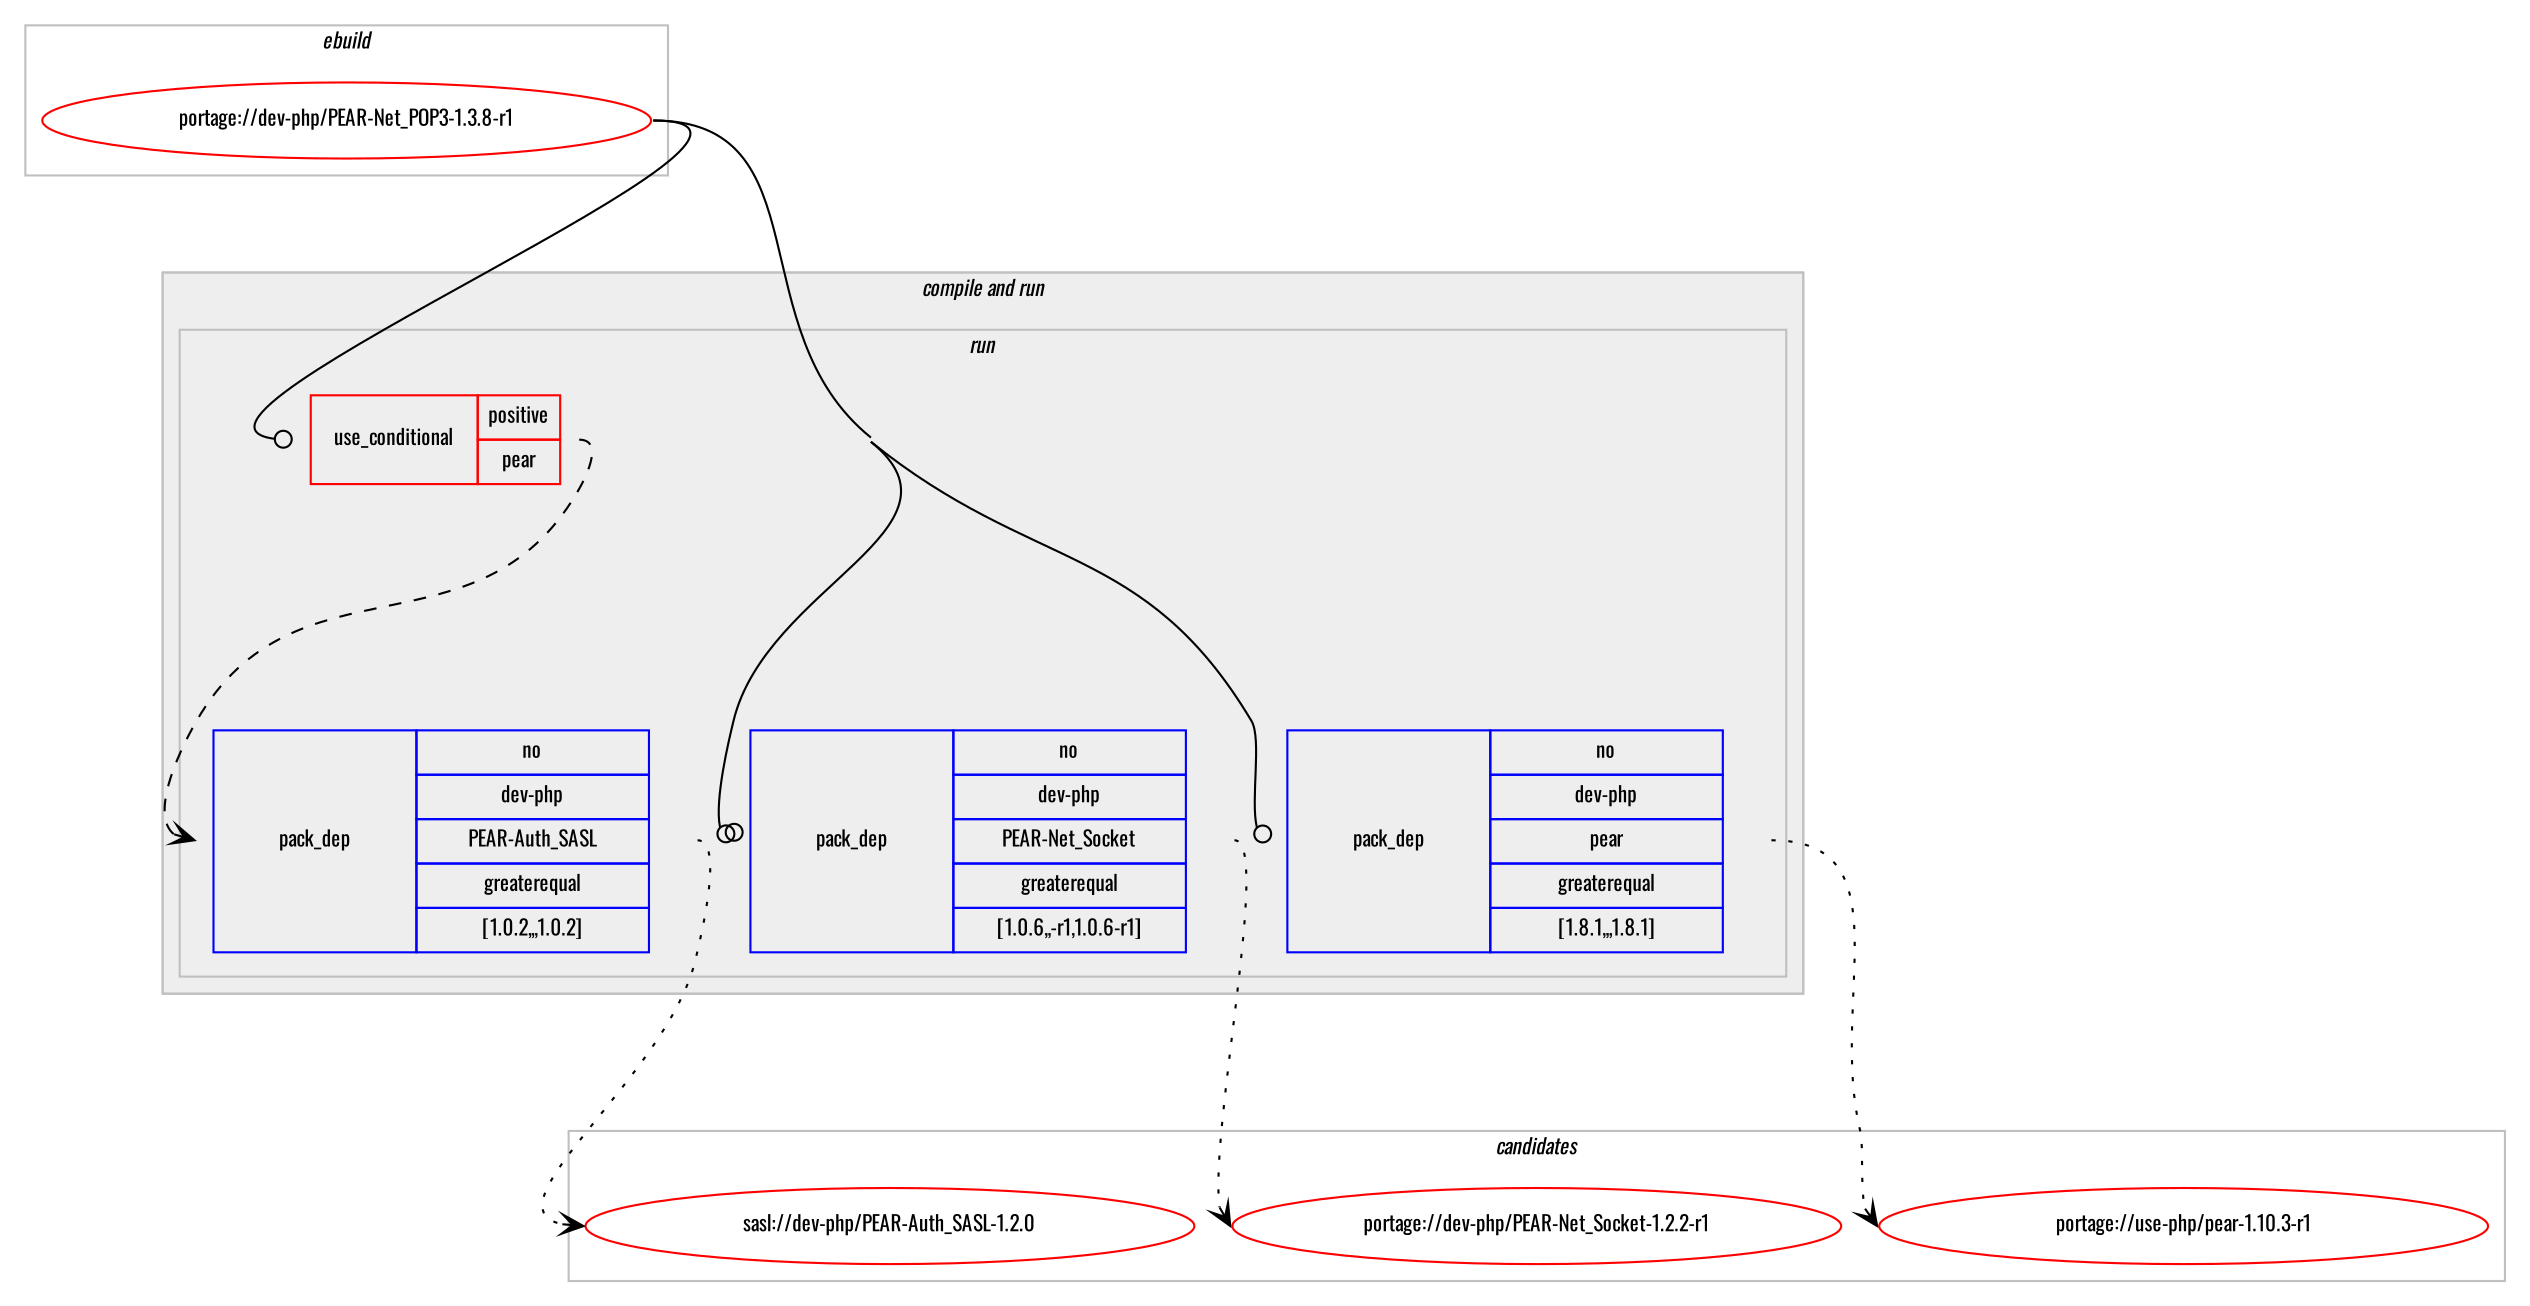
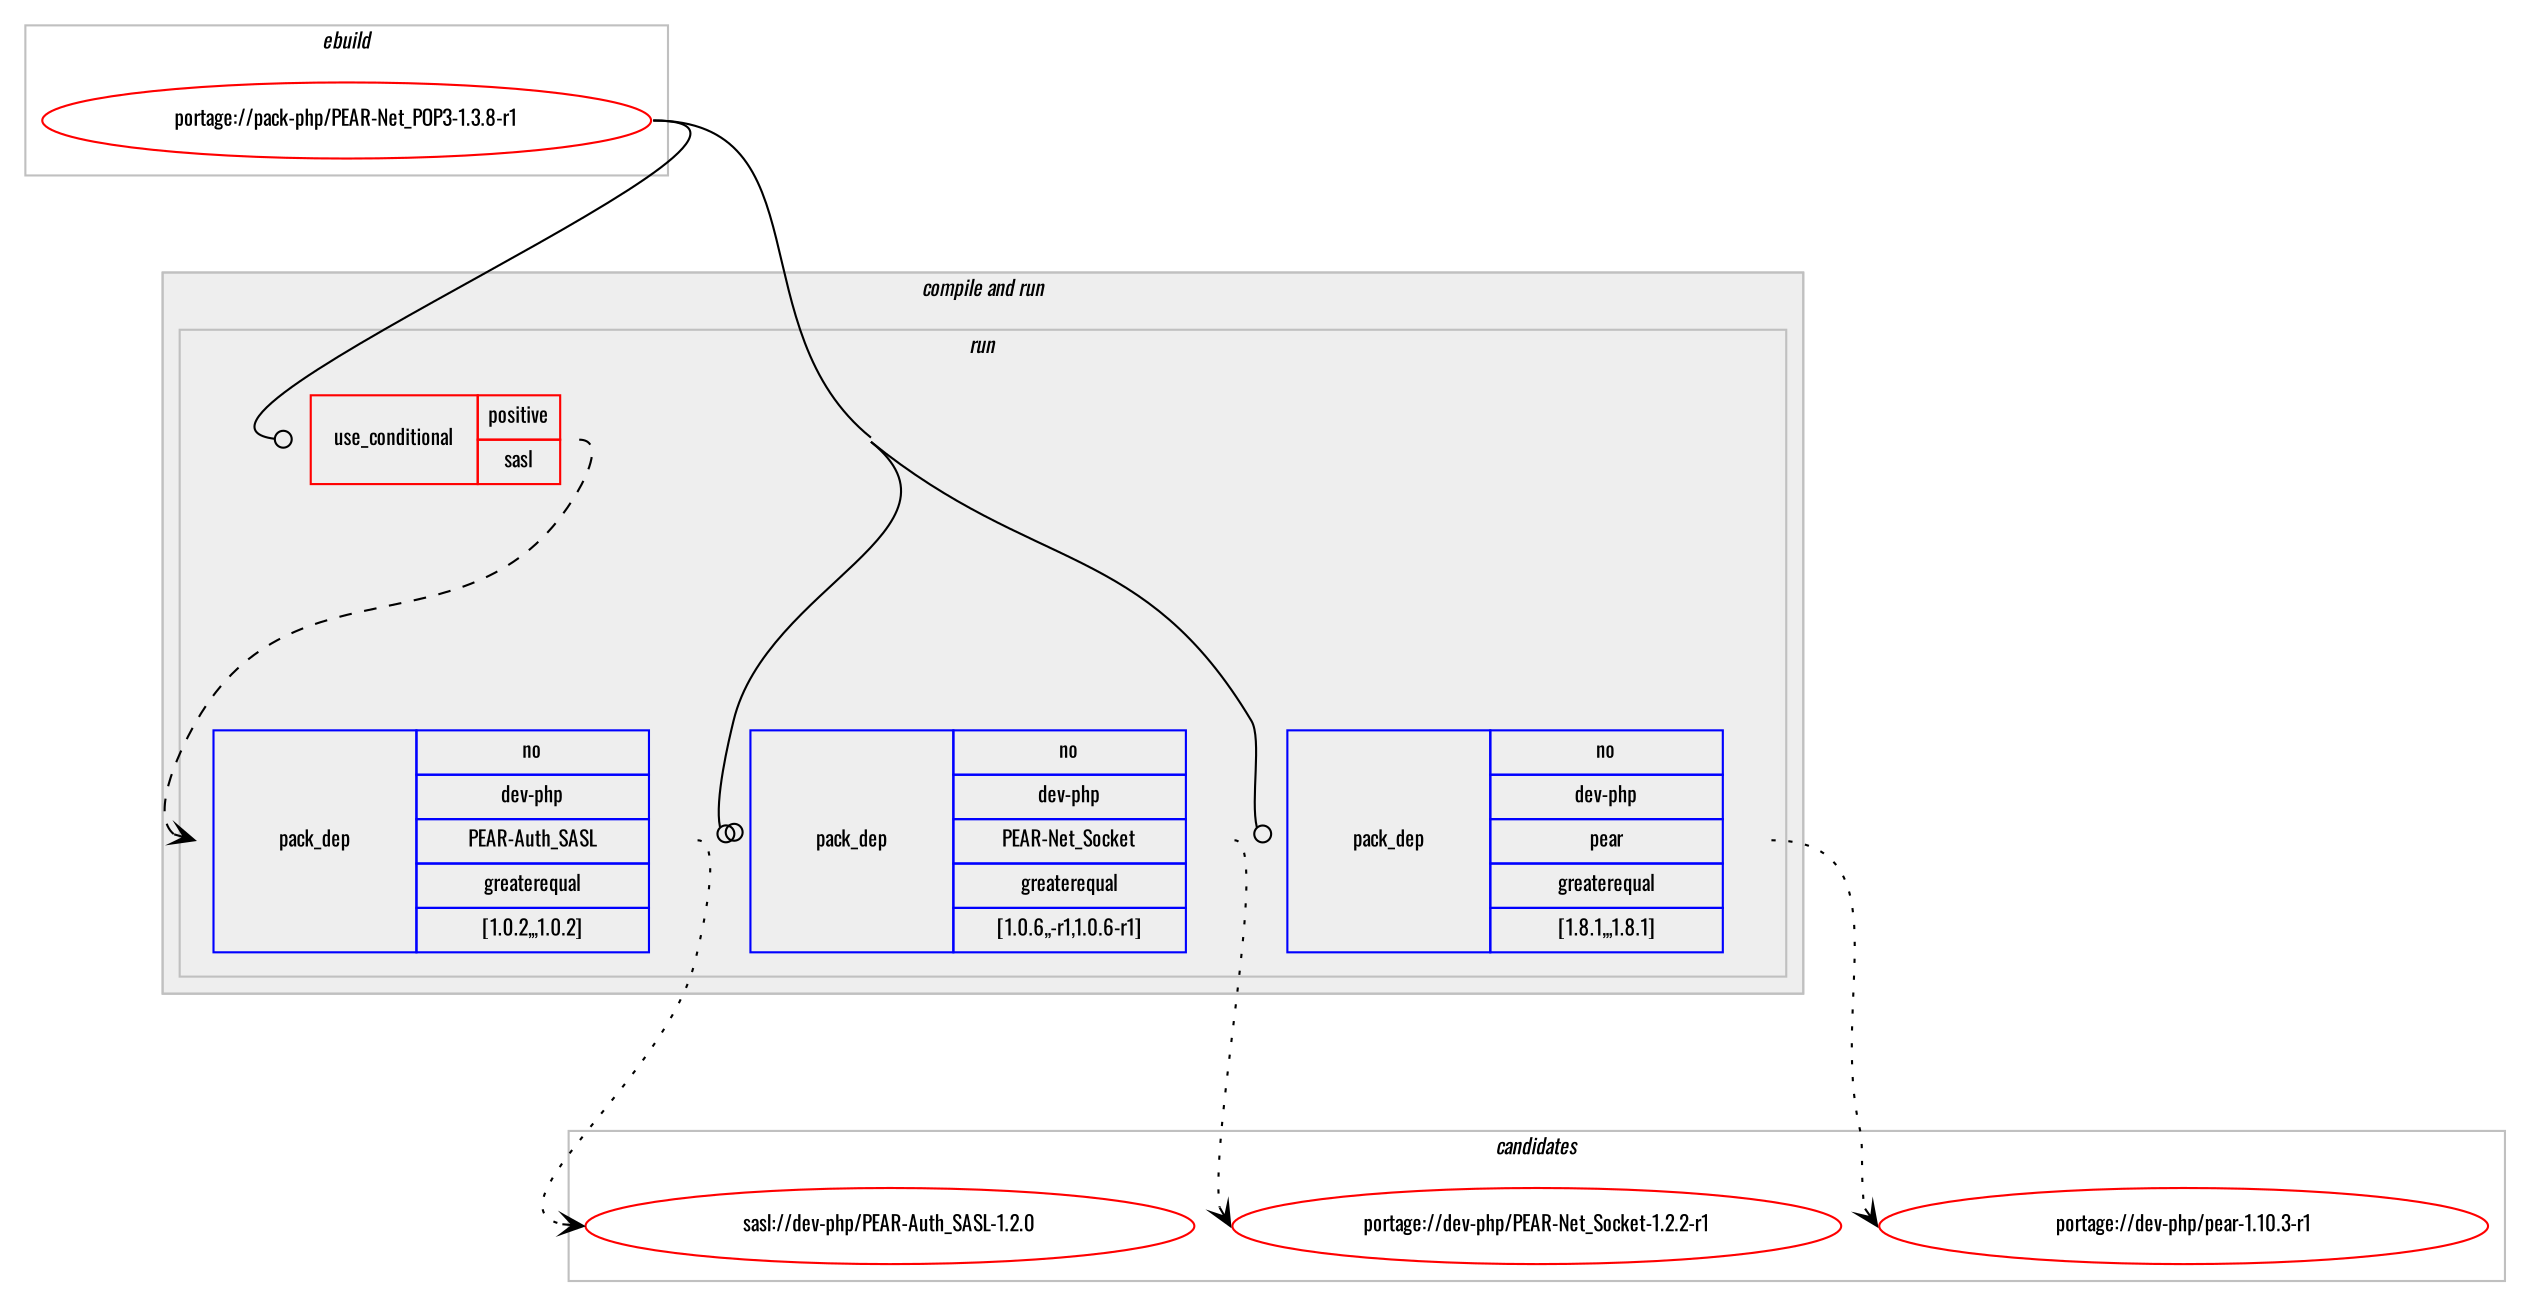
(347, 120) -> (347, 120)
(519, 461) -> (519, 461)
(2184, 1226) -> (2184, 1226)
